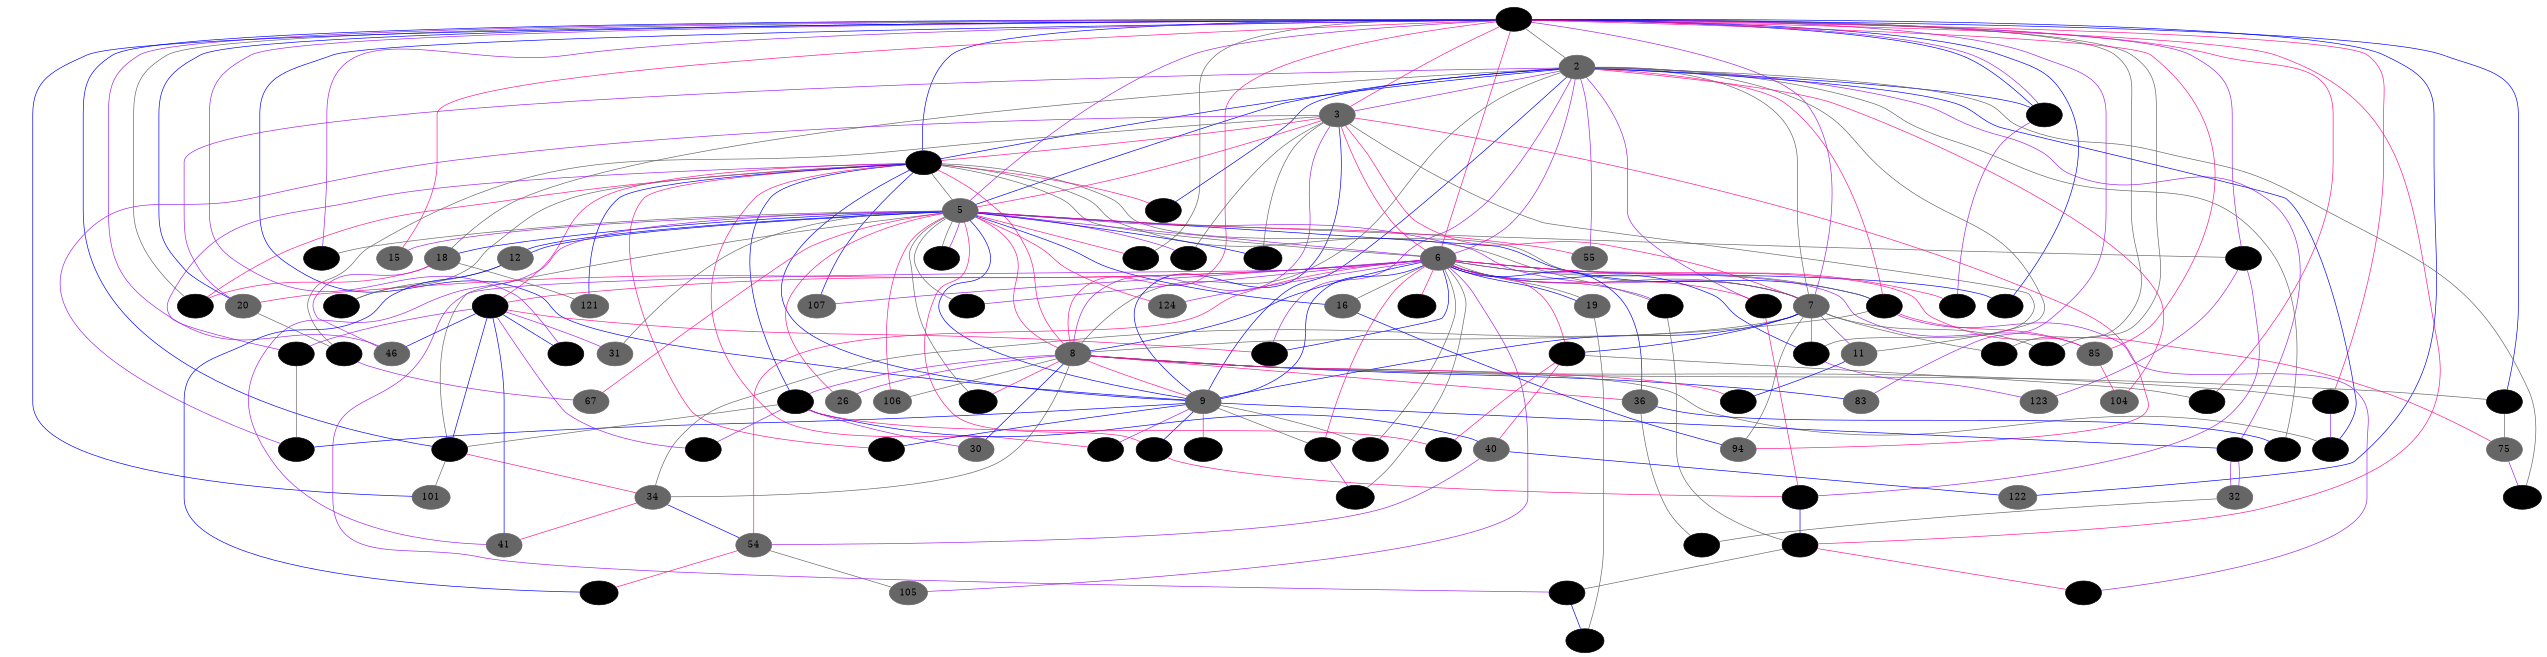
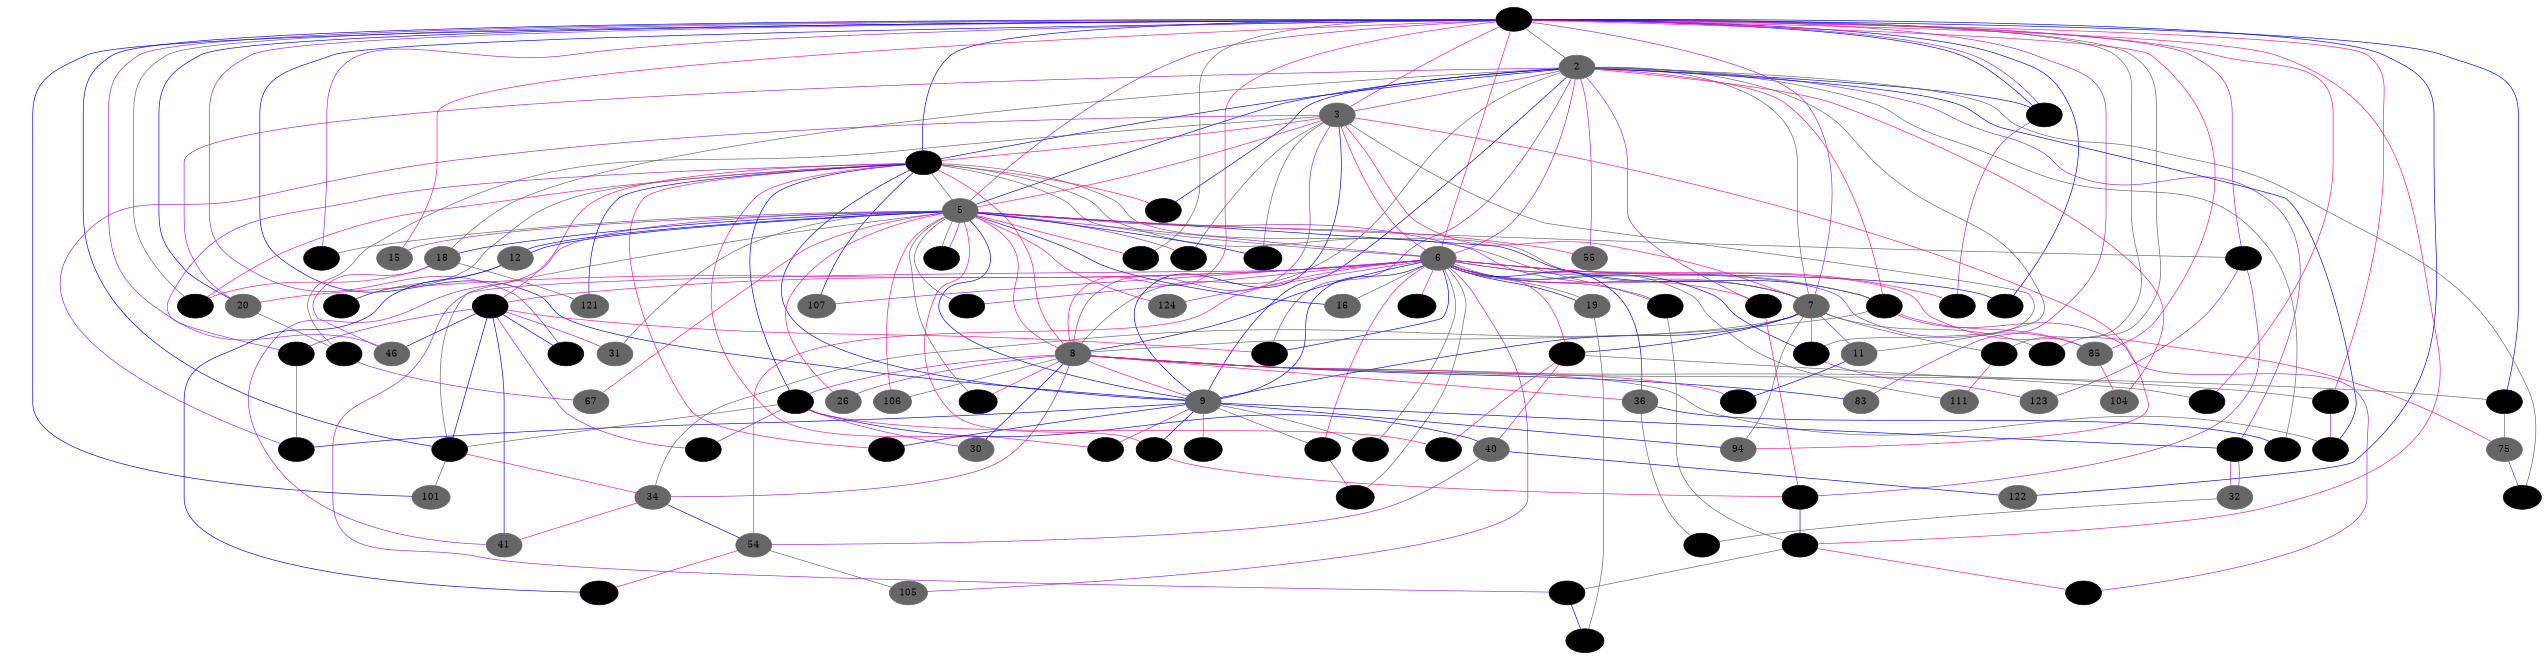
(1546, 389) -> (1458, 425)
none -> (1959, 402)
(897, 486) -> (897, 486)
